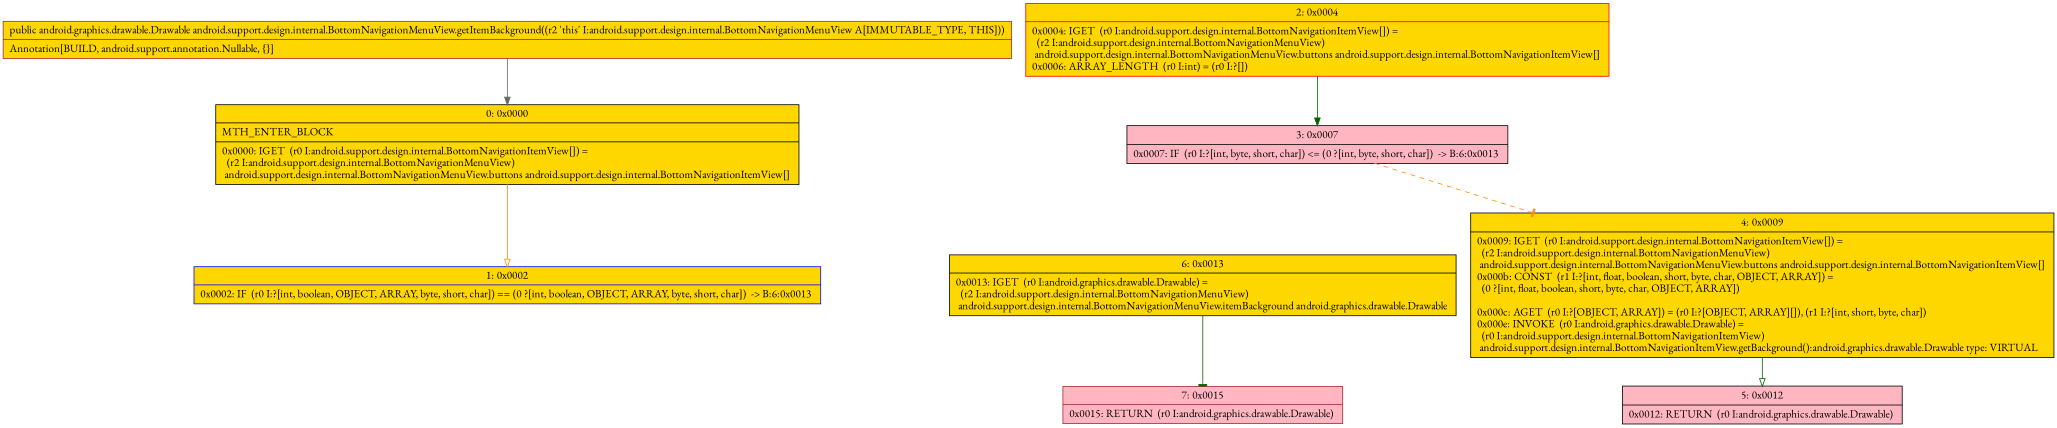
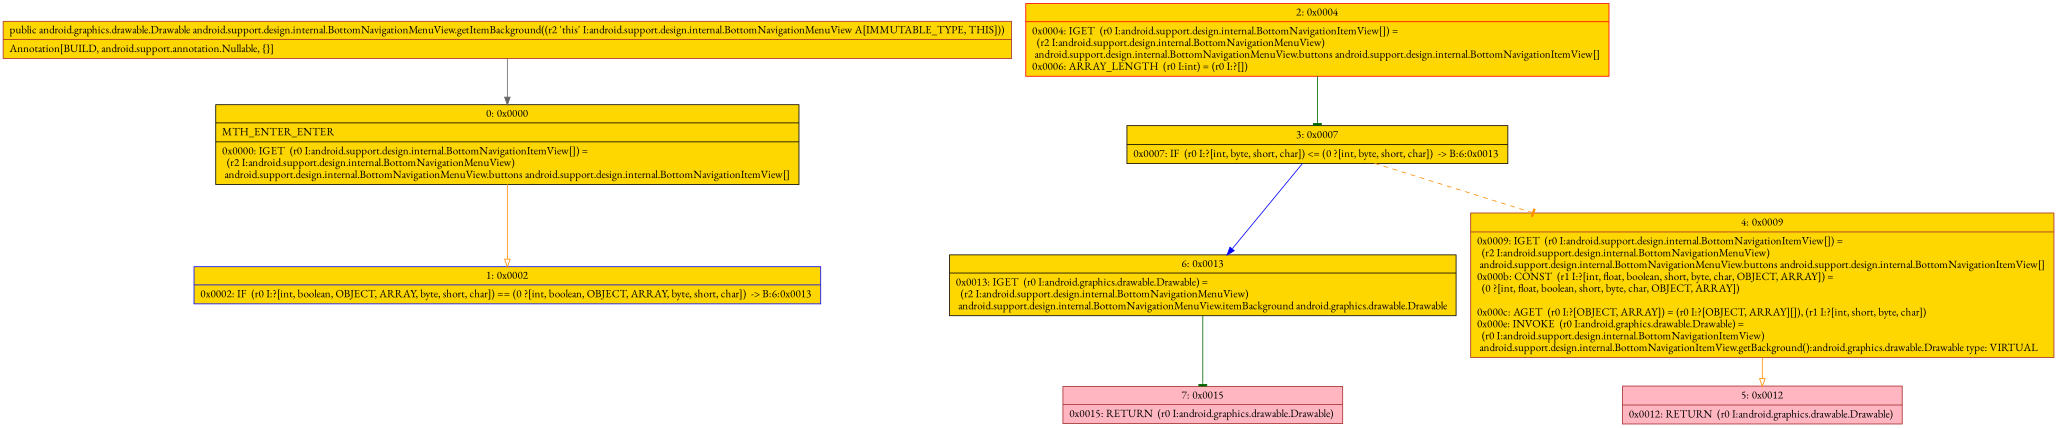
(1317, 99) -> (1317, 99)
(278, 132) -> (278, 132)
(1317, 145) -> (1317, 145)
none -> (1267, 206)
(1762, 285) -> (1762, 285)
(1762, 368) -> (1762, 368)
(1762, 405) -> (1762, 405)
